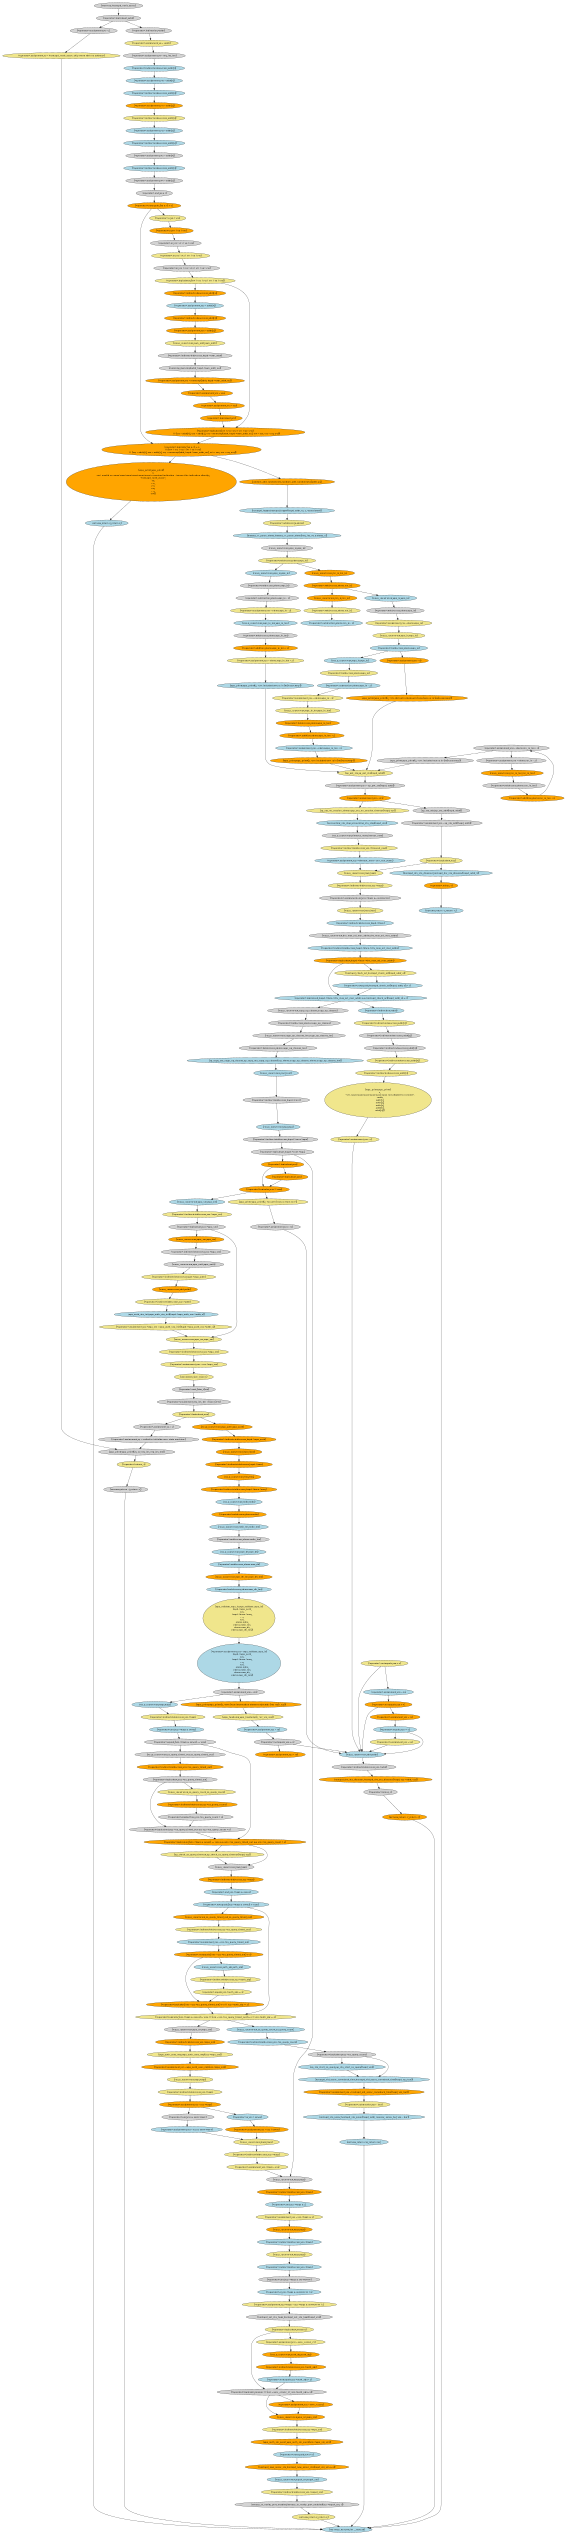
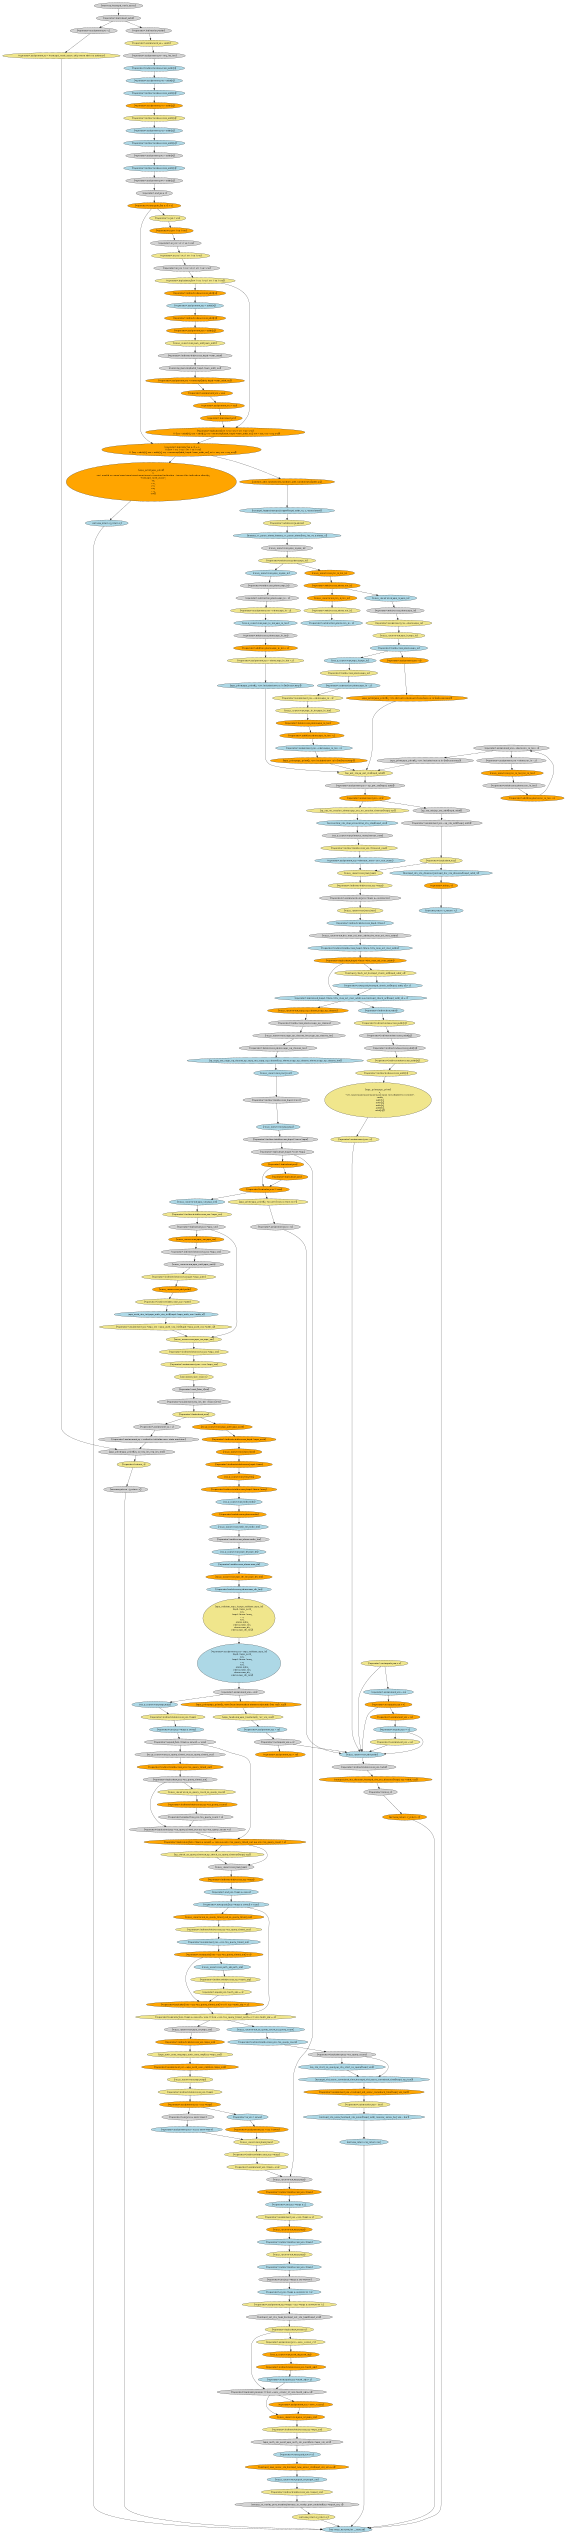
(308, 1011) -> (308, 1011)
(297, 2442) -> (297, 2442)
